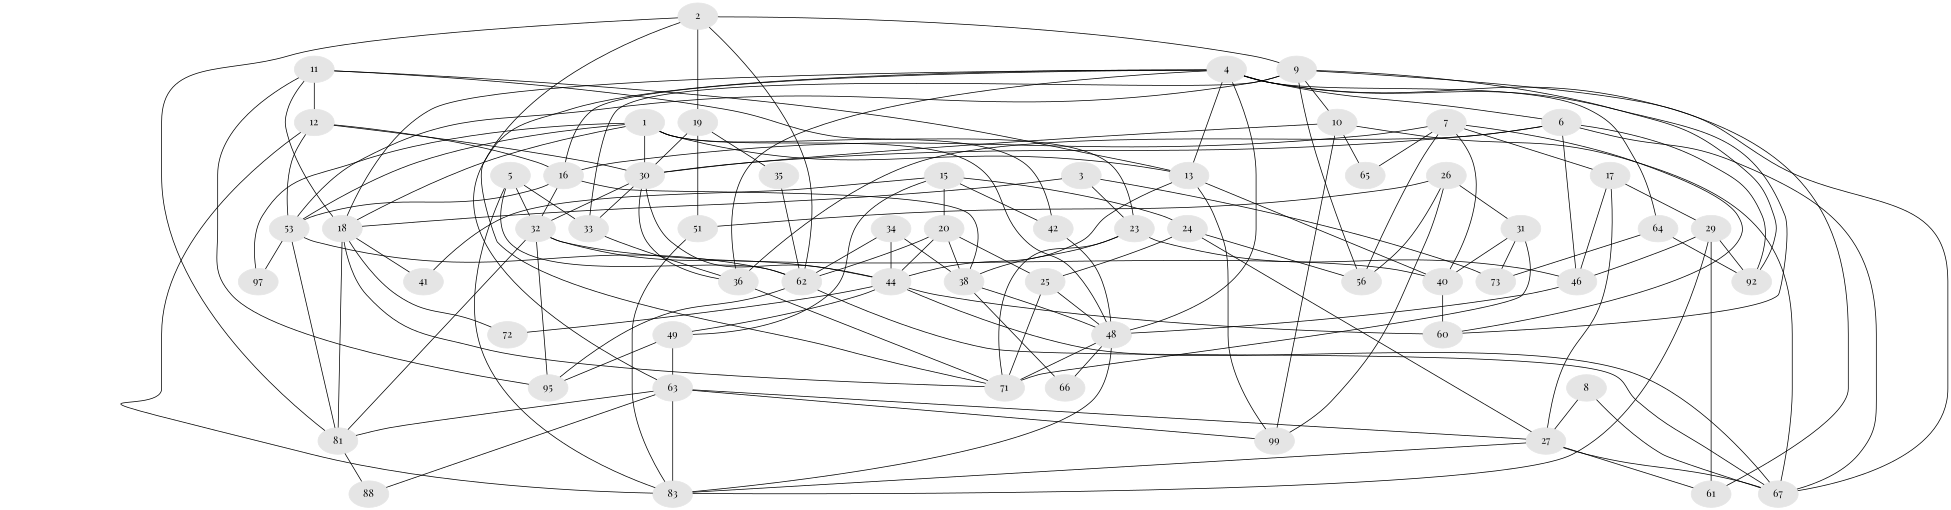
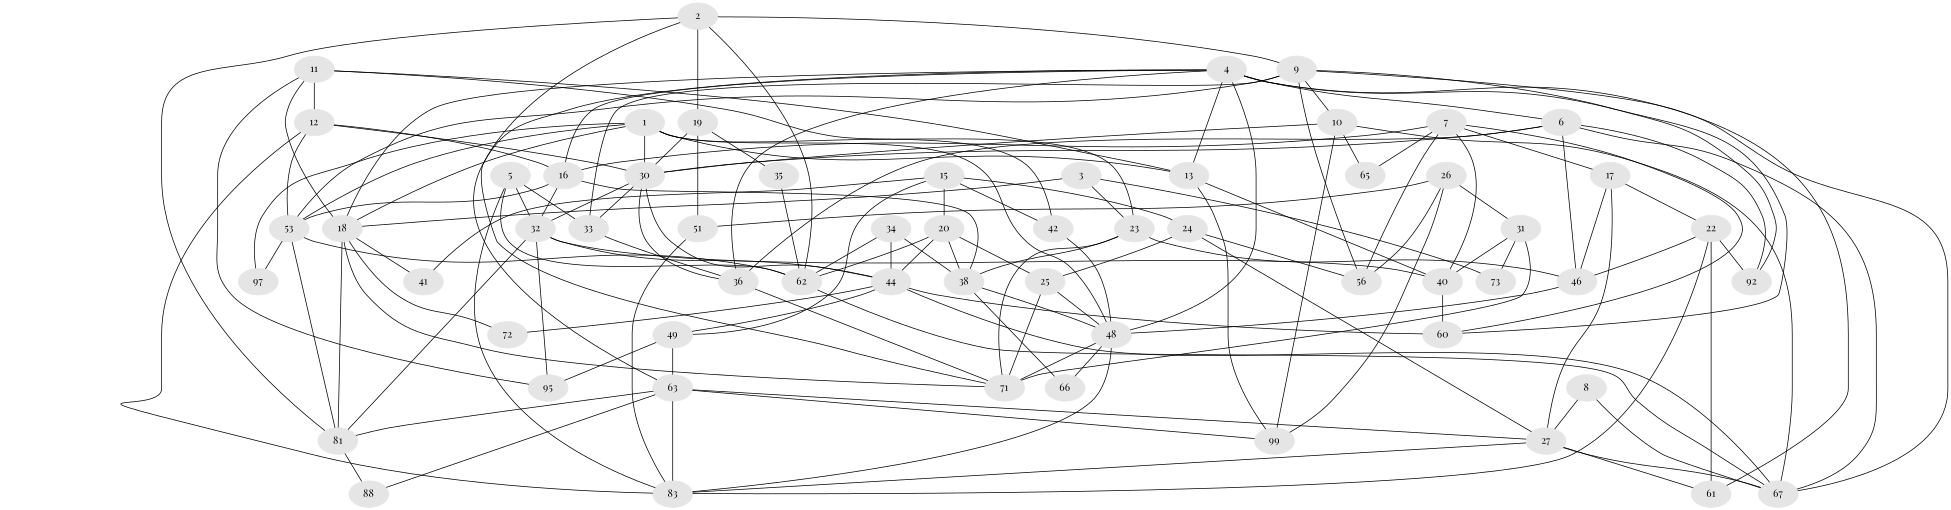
(1658, 229) -> none
(1711, 229) -> (1711, 229)
(1083, 240) -> none
(683, 310) -> none
